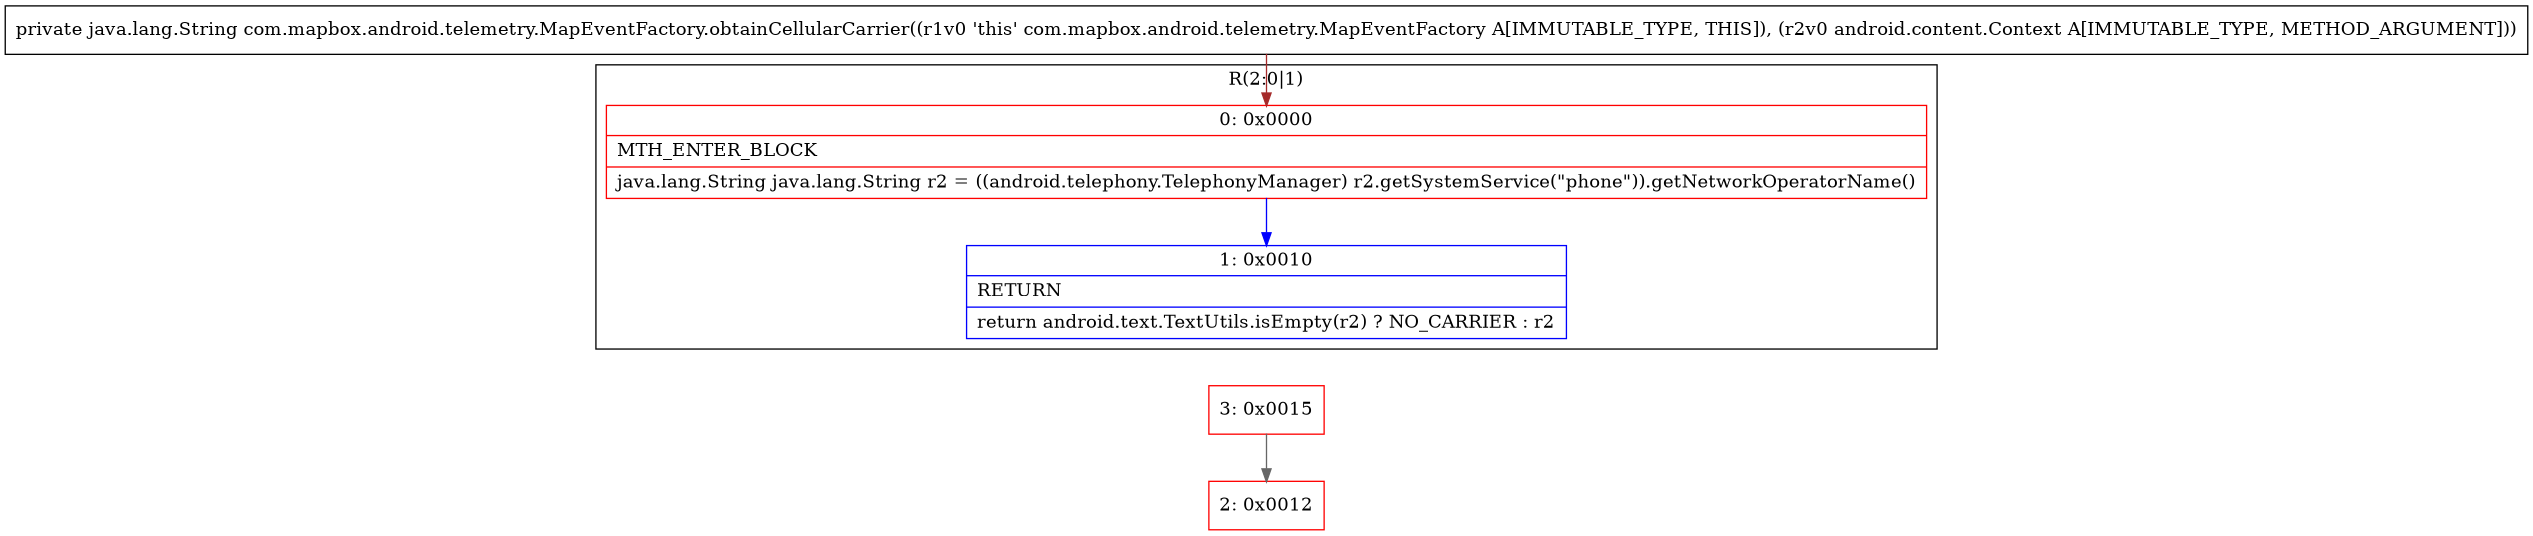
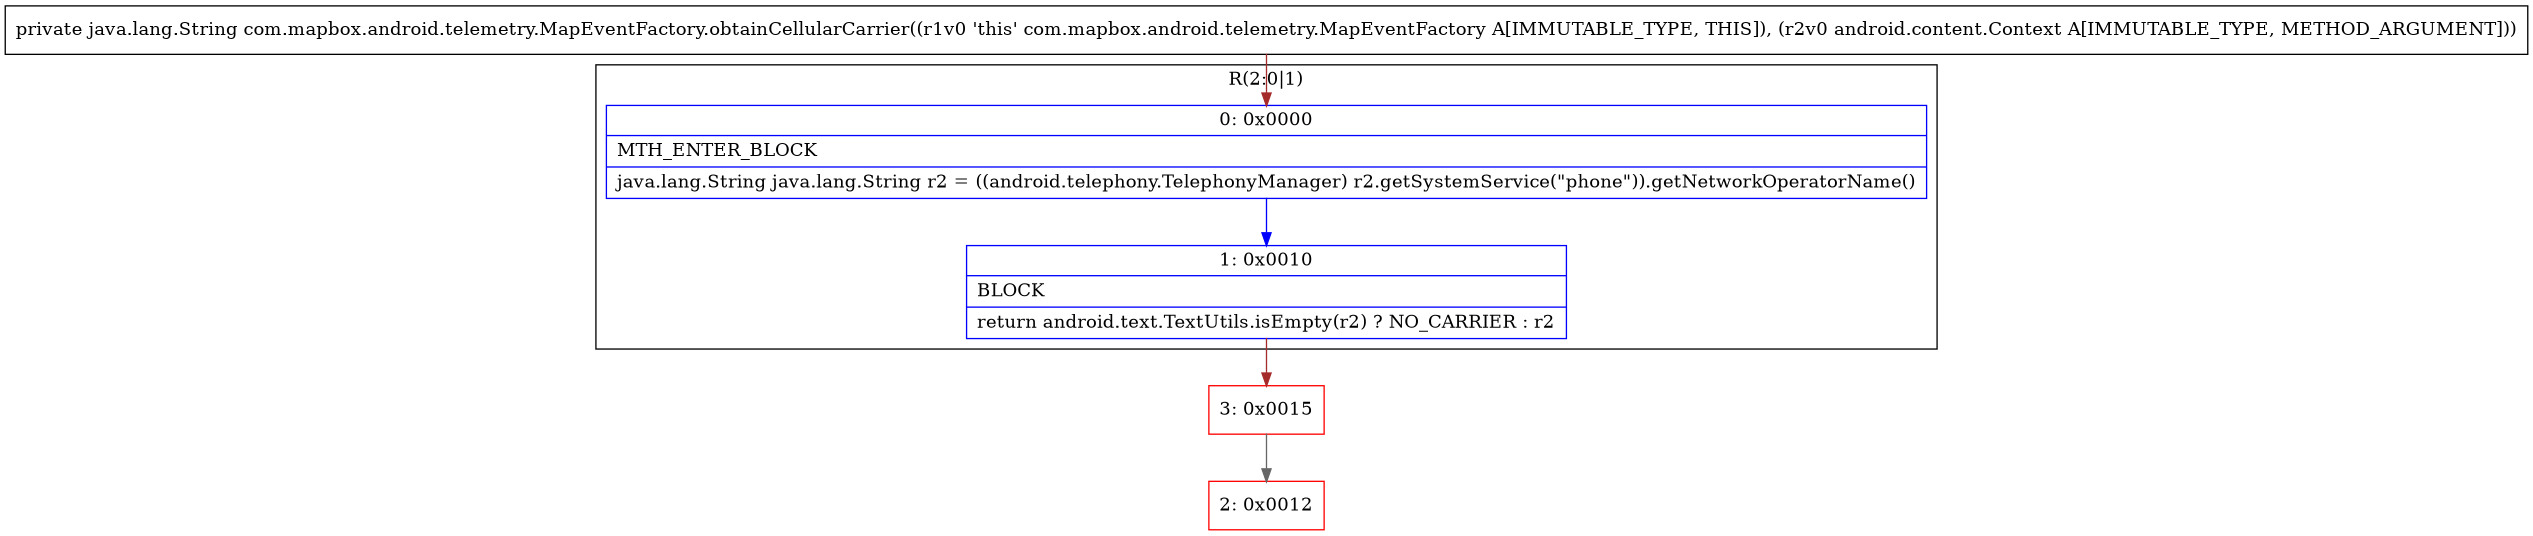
(1267, 152) -> (1267, 152)
(1020, 291) -> (1011, 291)
none -> (1267, 357)
